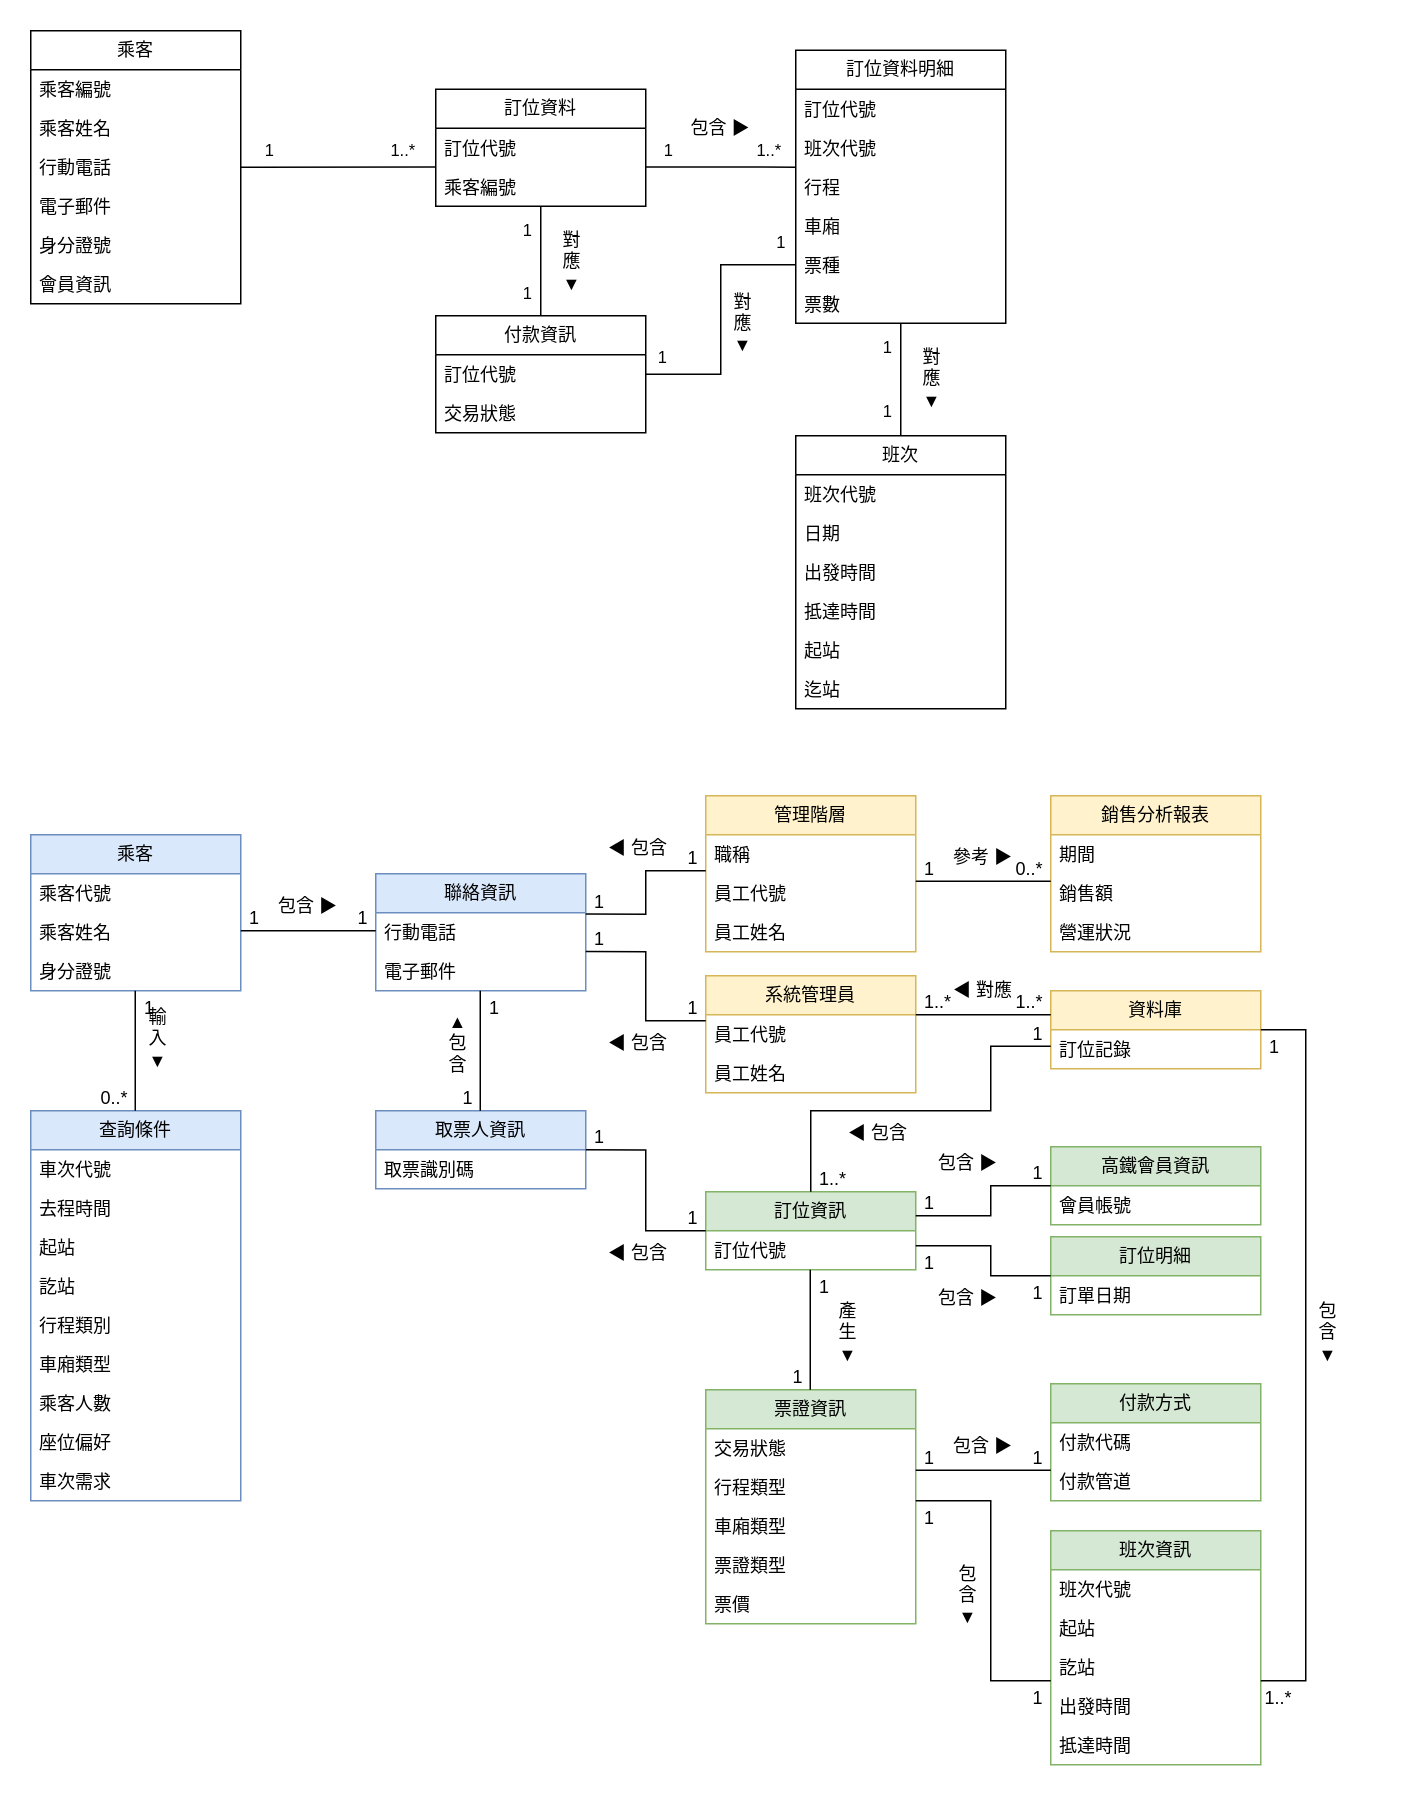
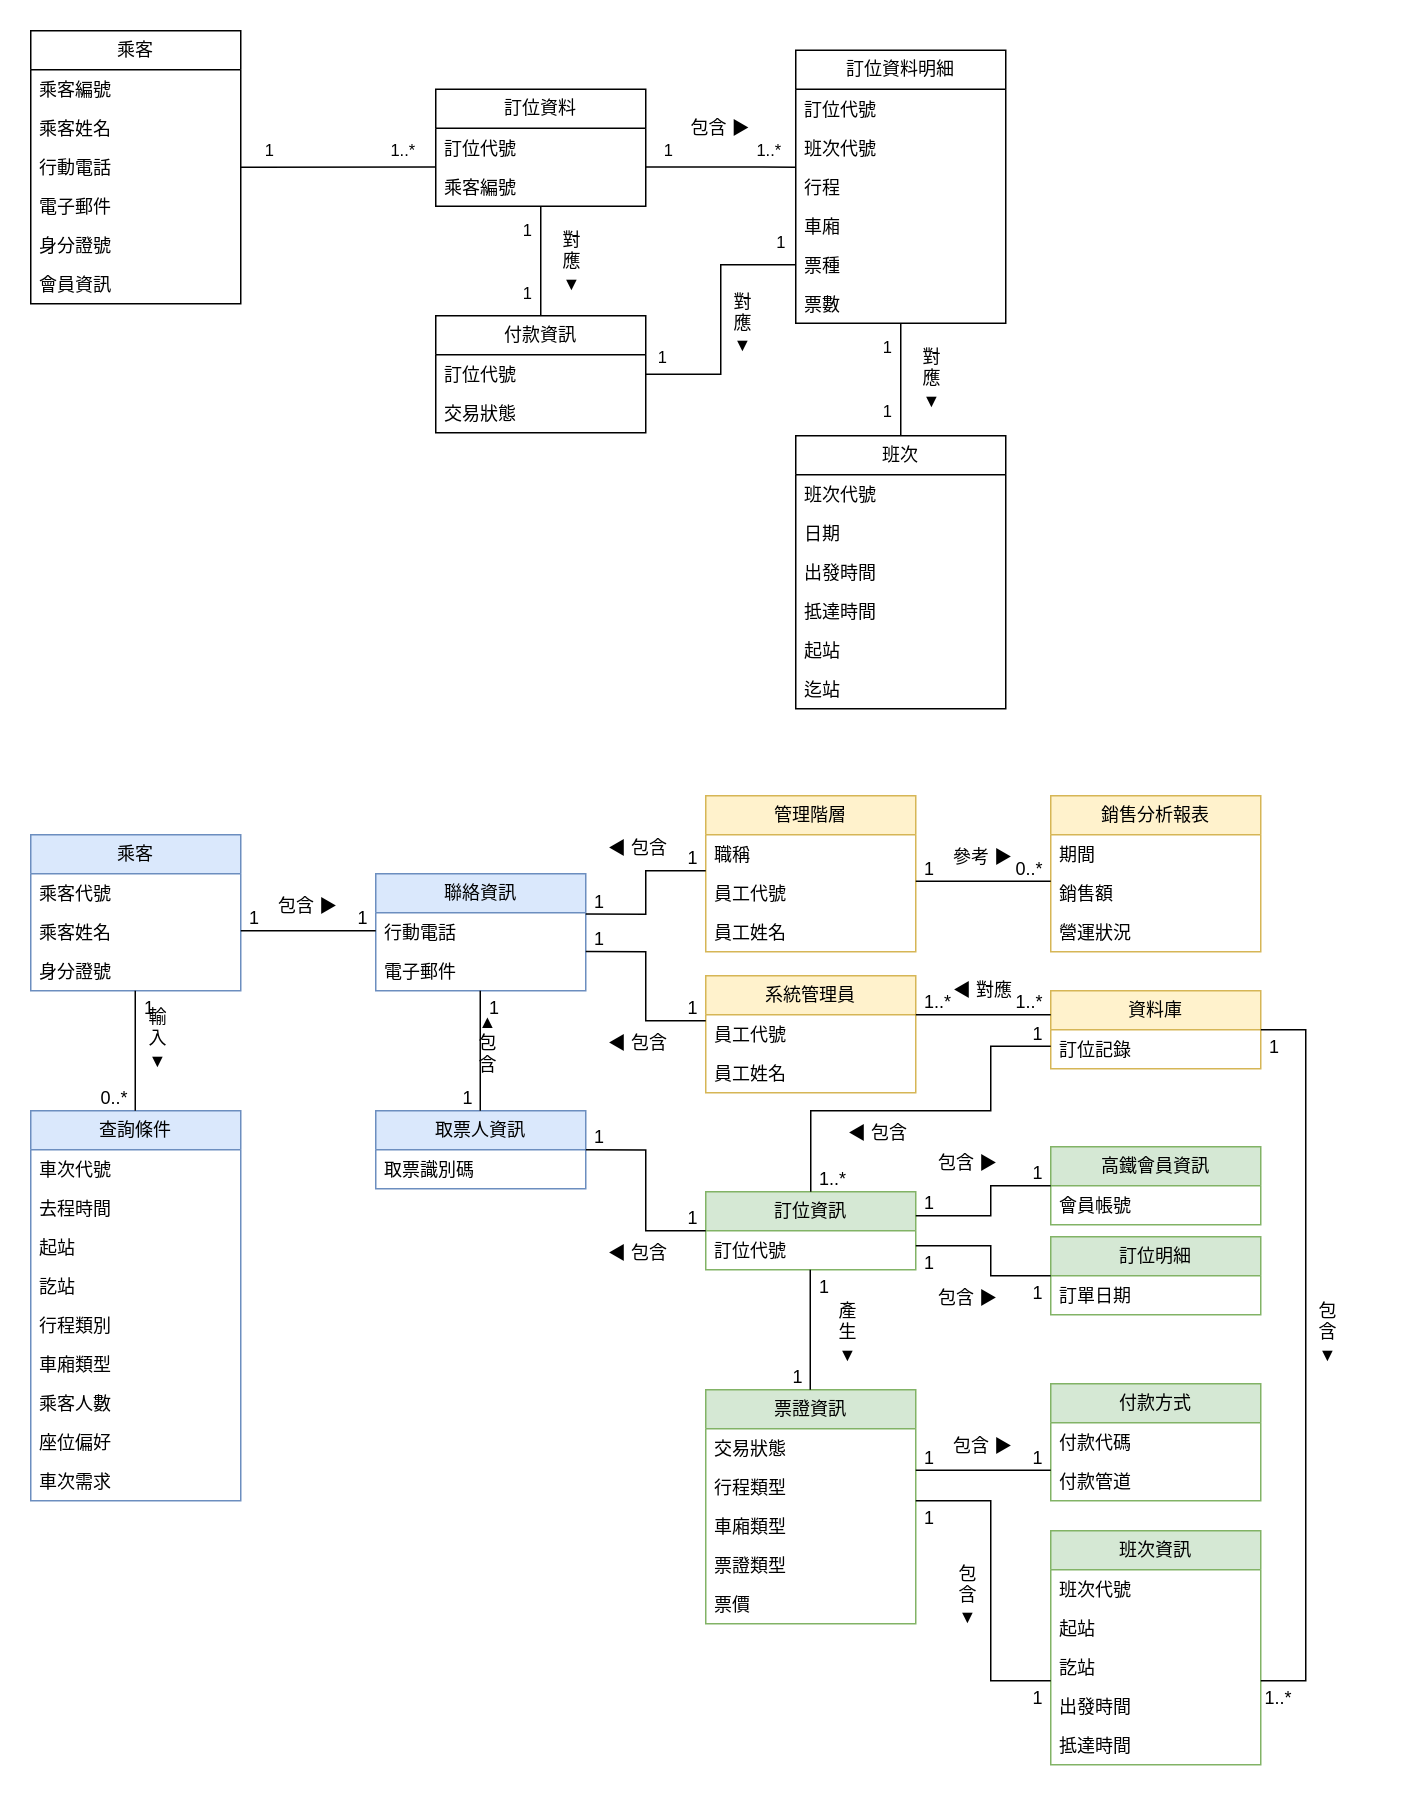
(458, 1043) -> (488, 1043)
